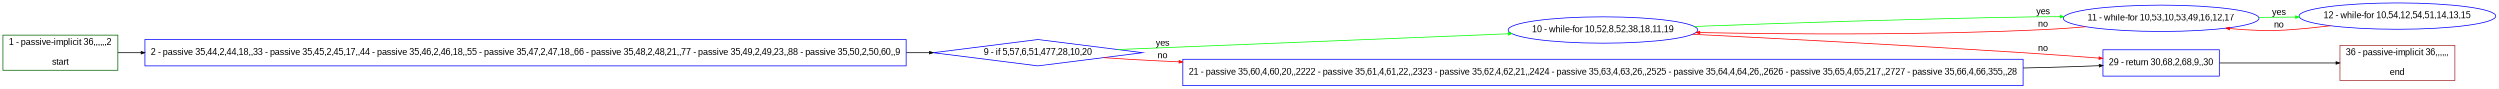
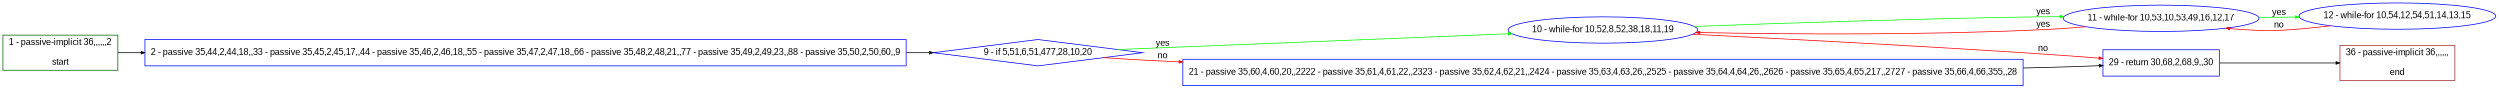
(2043, 25) -> (2043, 25)
(1038, 53) -> (1038, 53)
